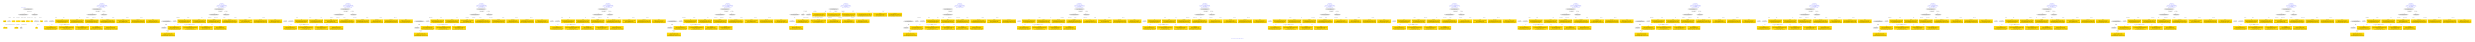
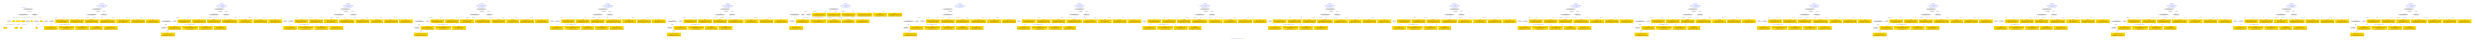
(5, 21) -> none
(28, 21) -> (28, 21)
(21, 28) -> (21, 28)
